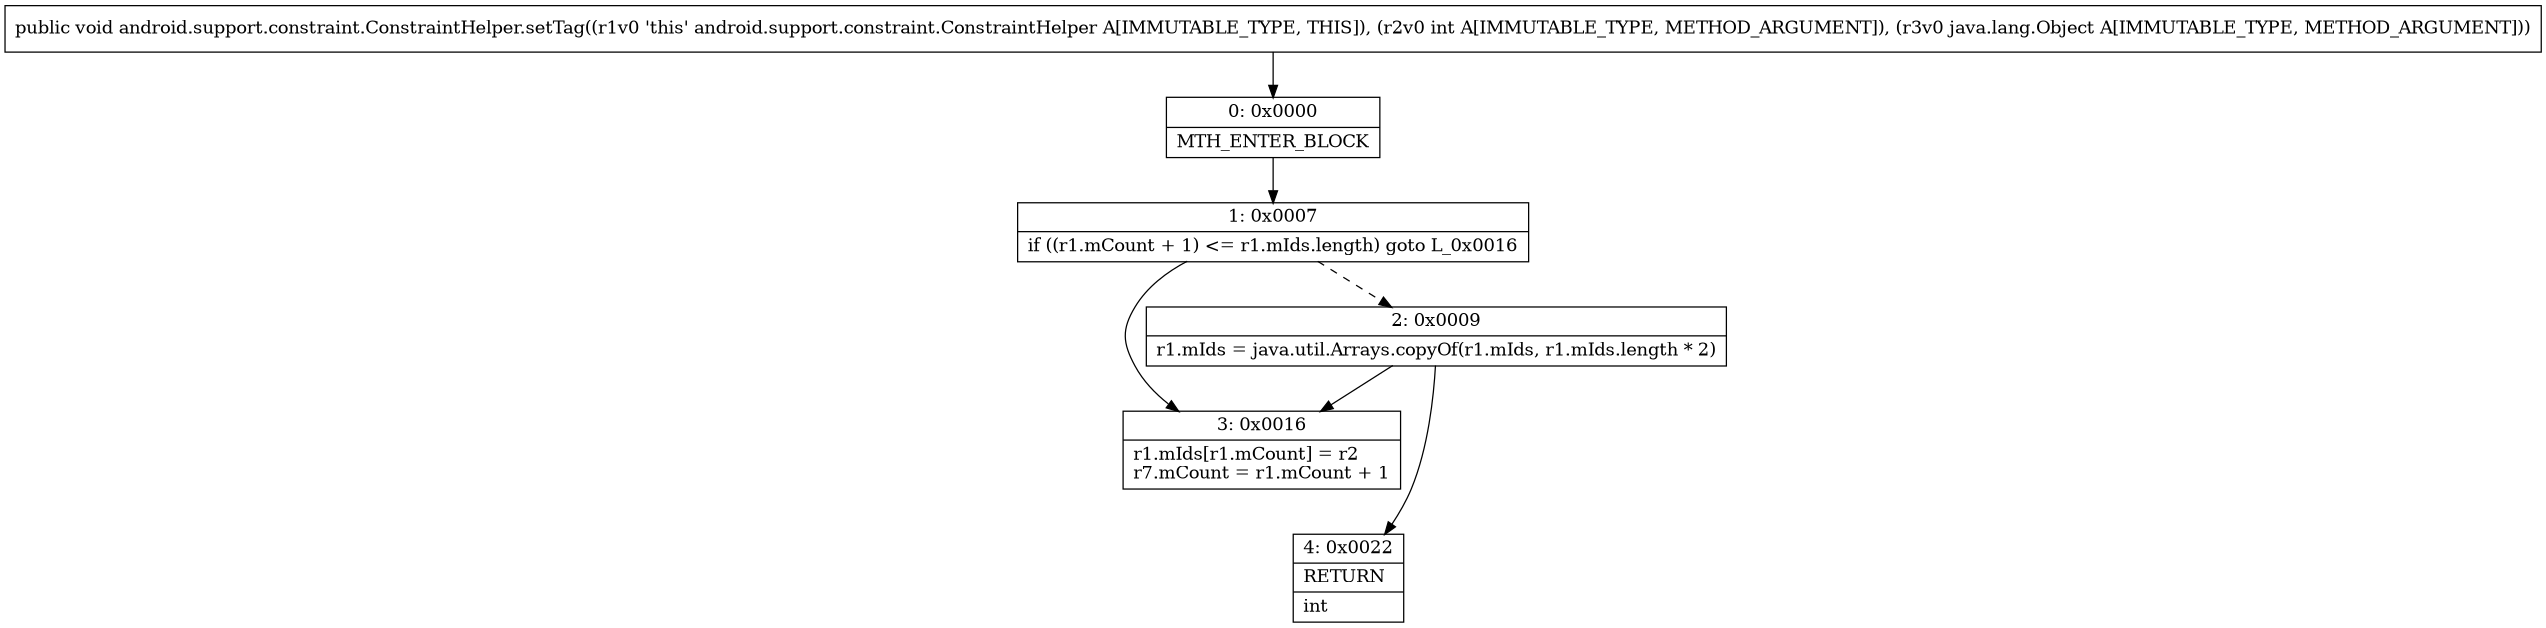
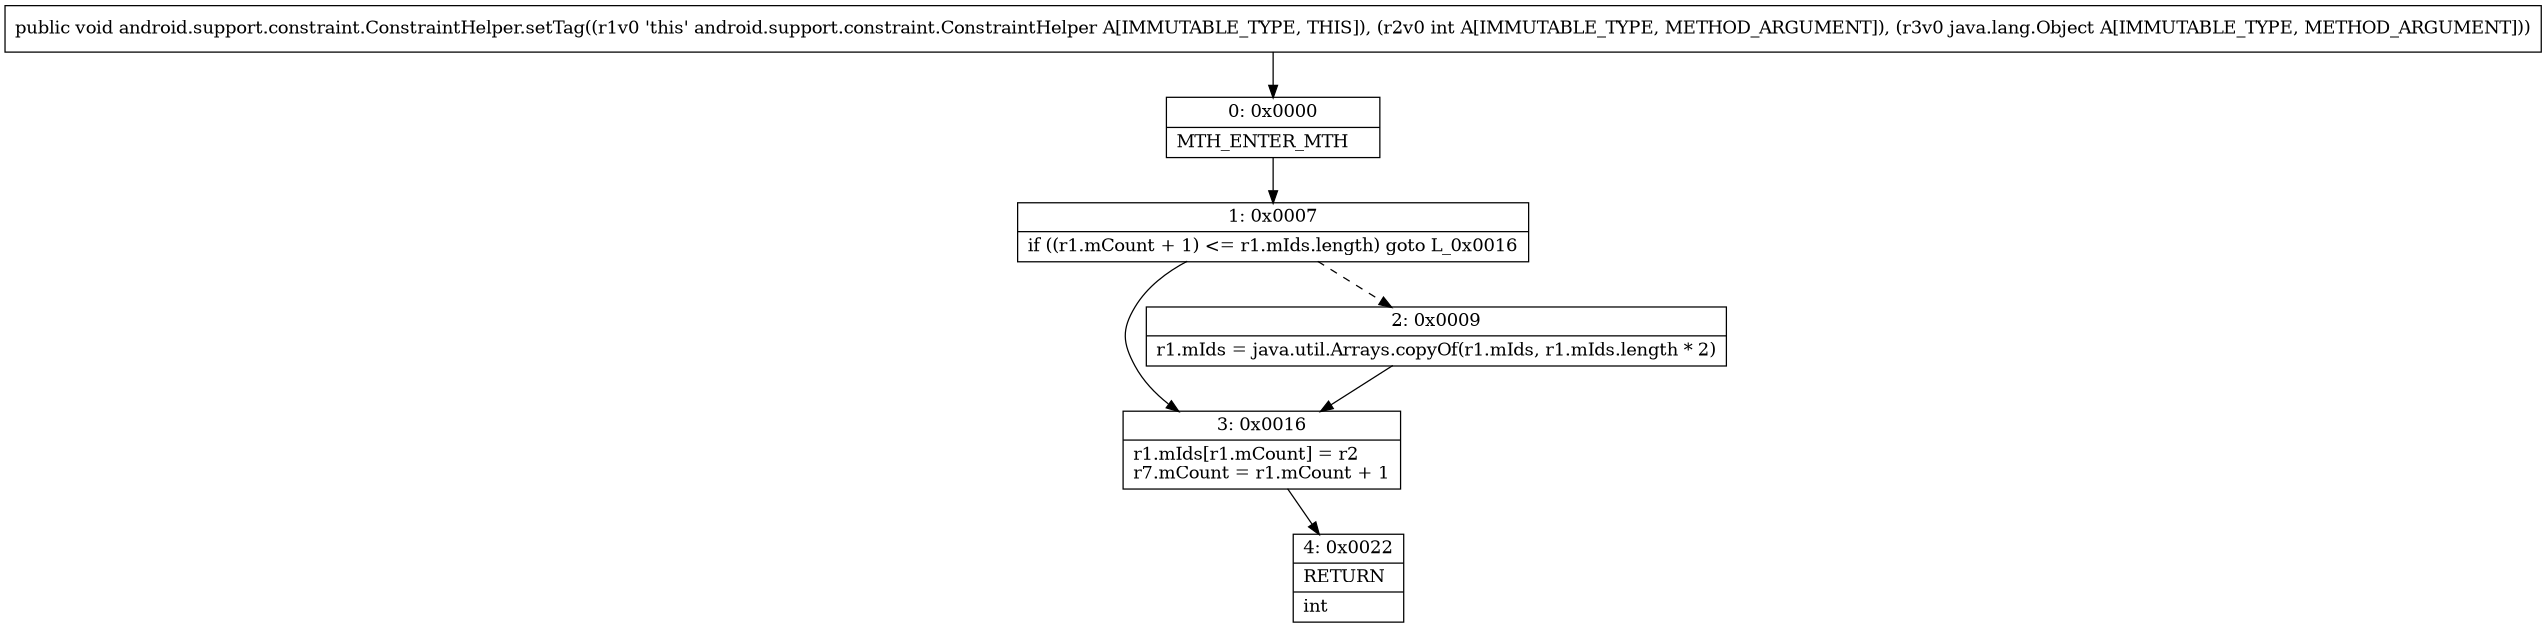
(1273, 142) -> (1262, 142)
(1424, 448) -> (1300, 507)
